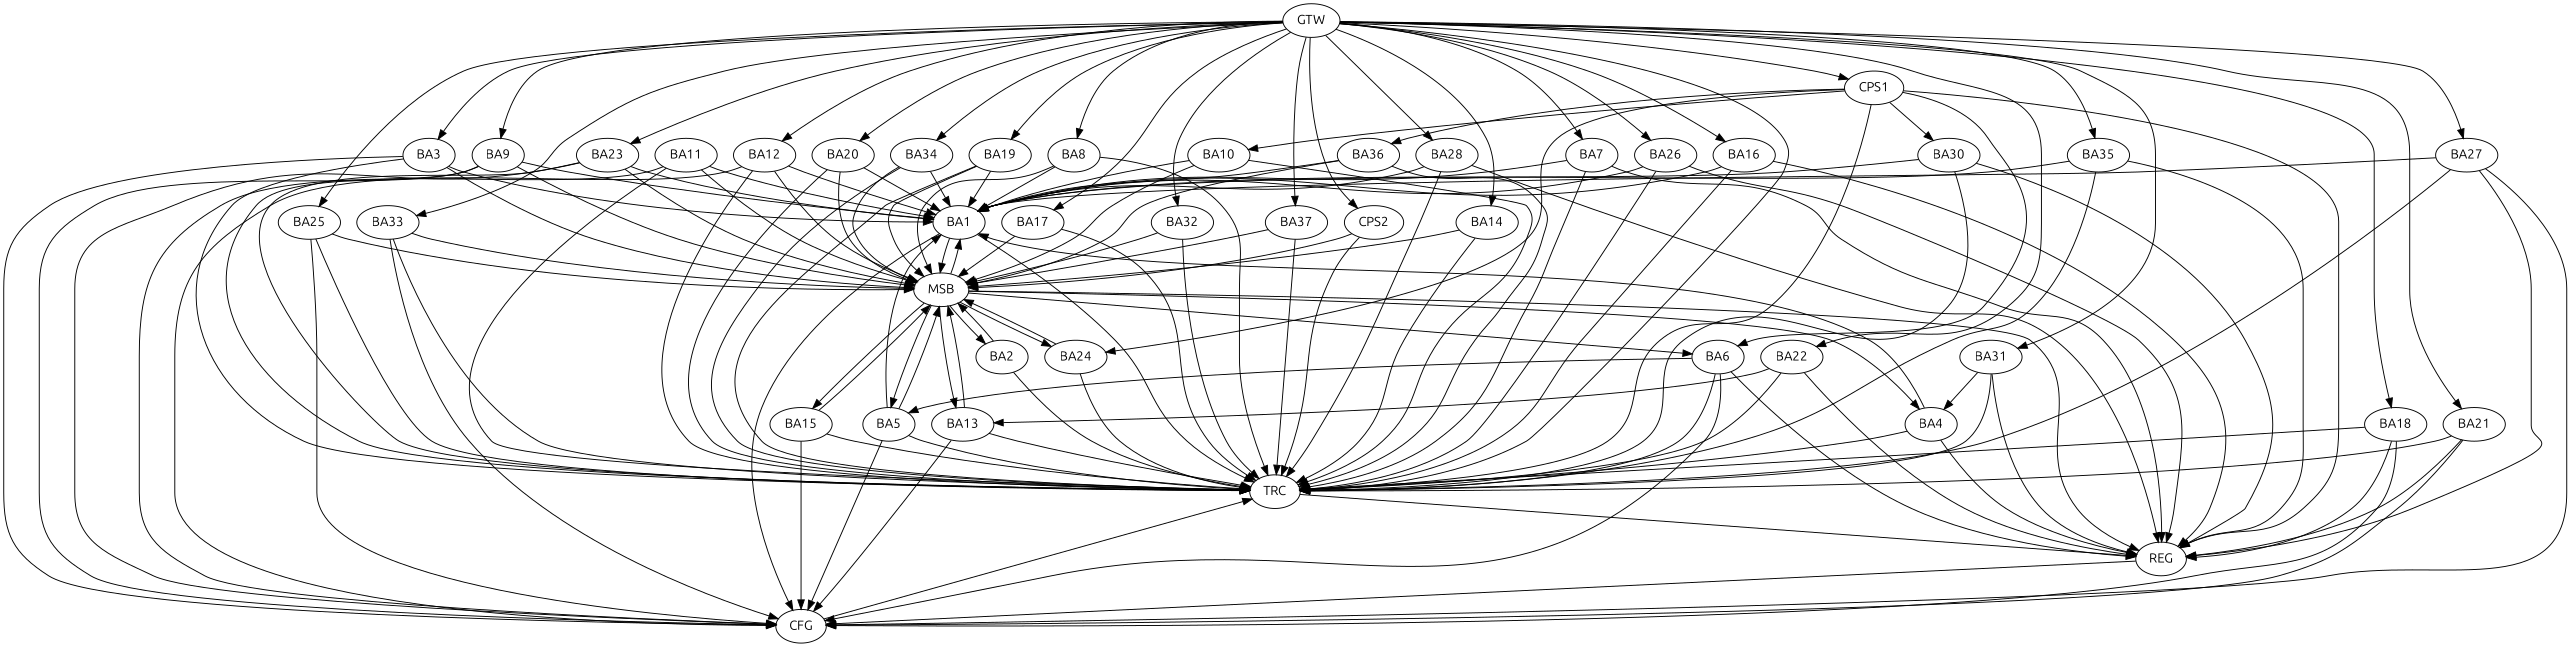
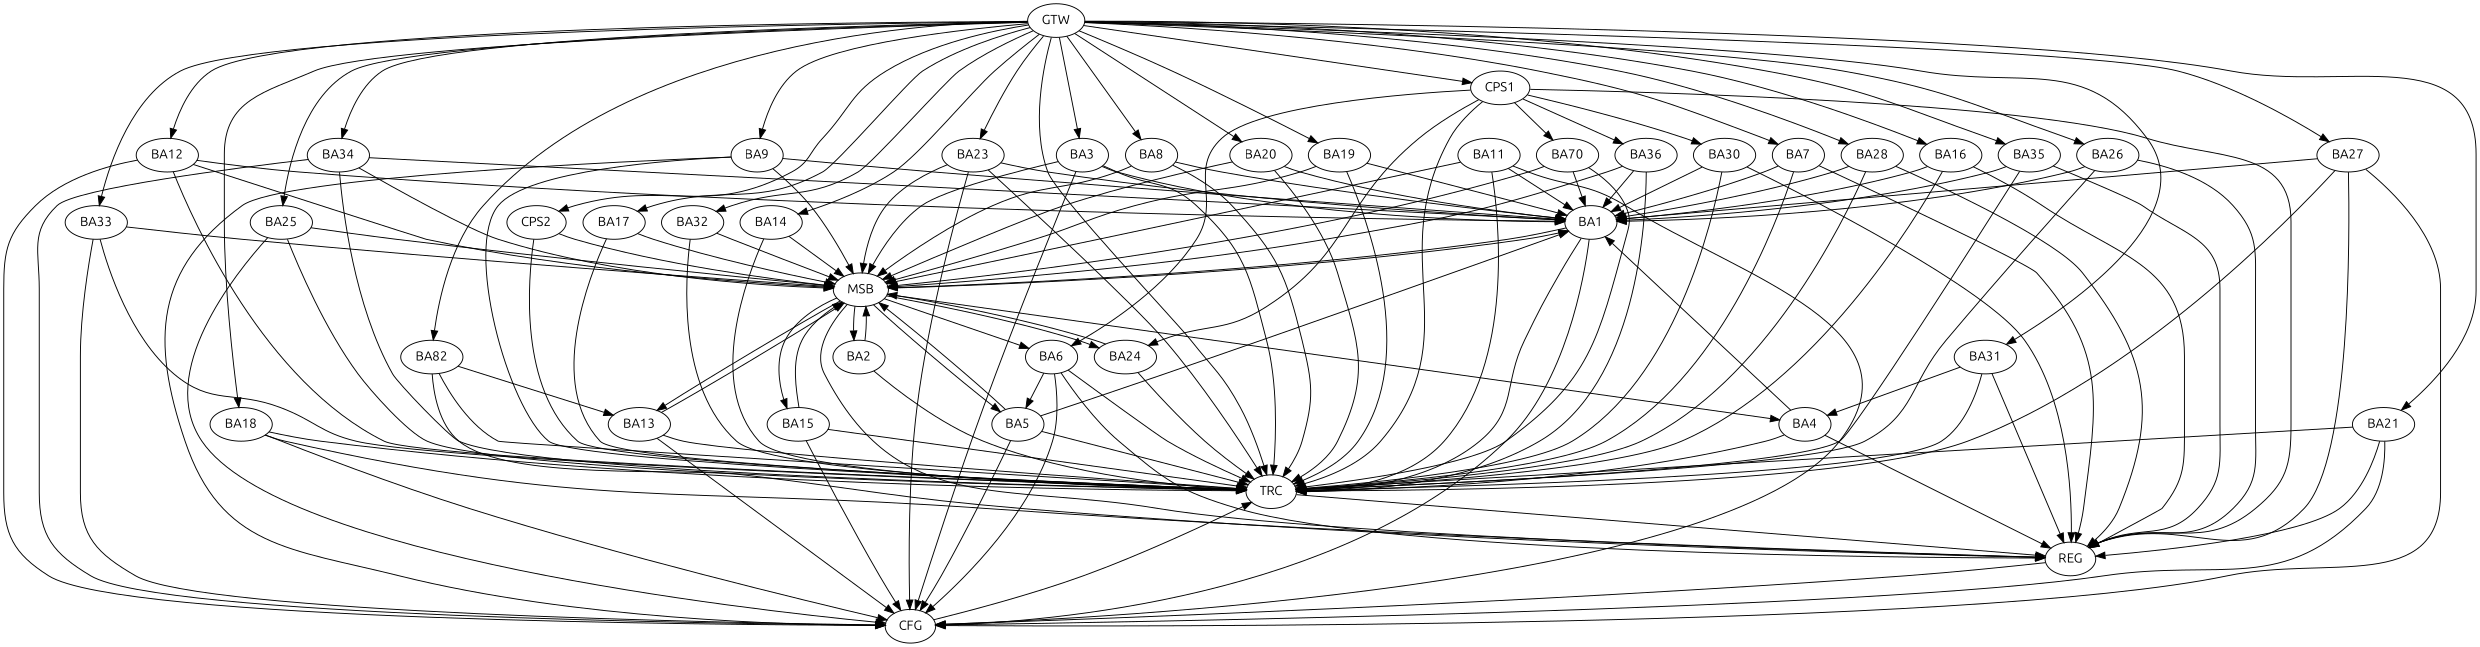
(1219, 155) -> (1568, 155)
(1296, 222) -> none
(1792, 357) -> (432, 357)
none -> (156, 592)
